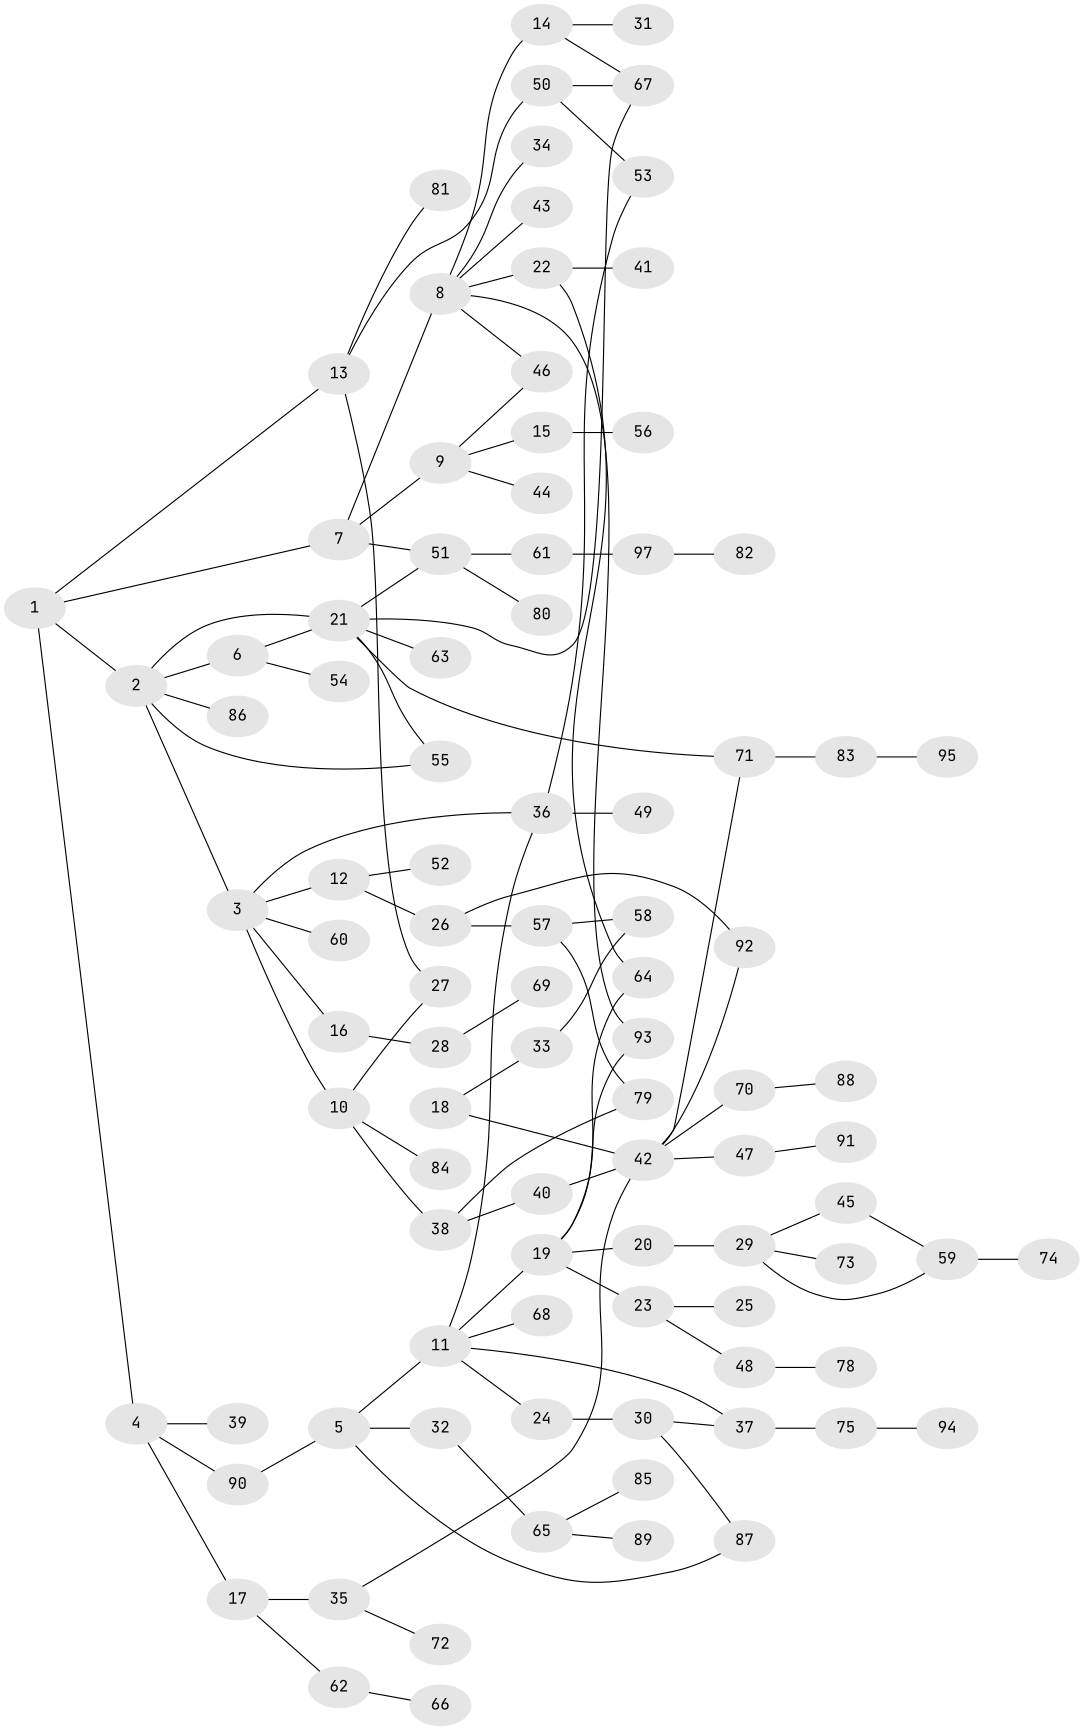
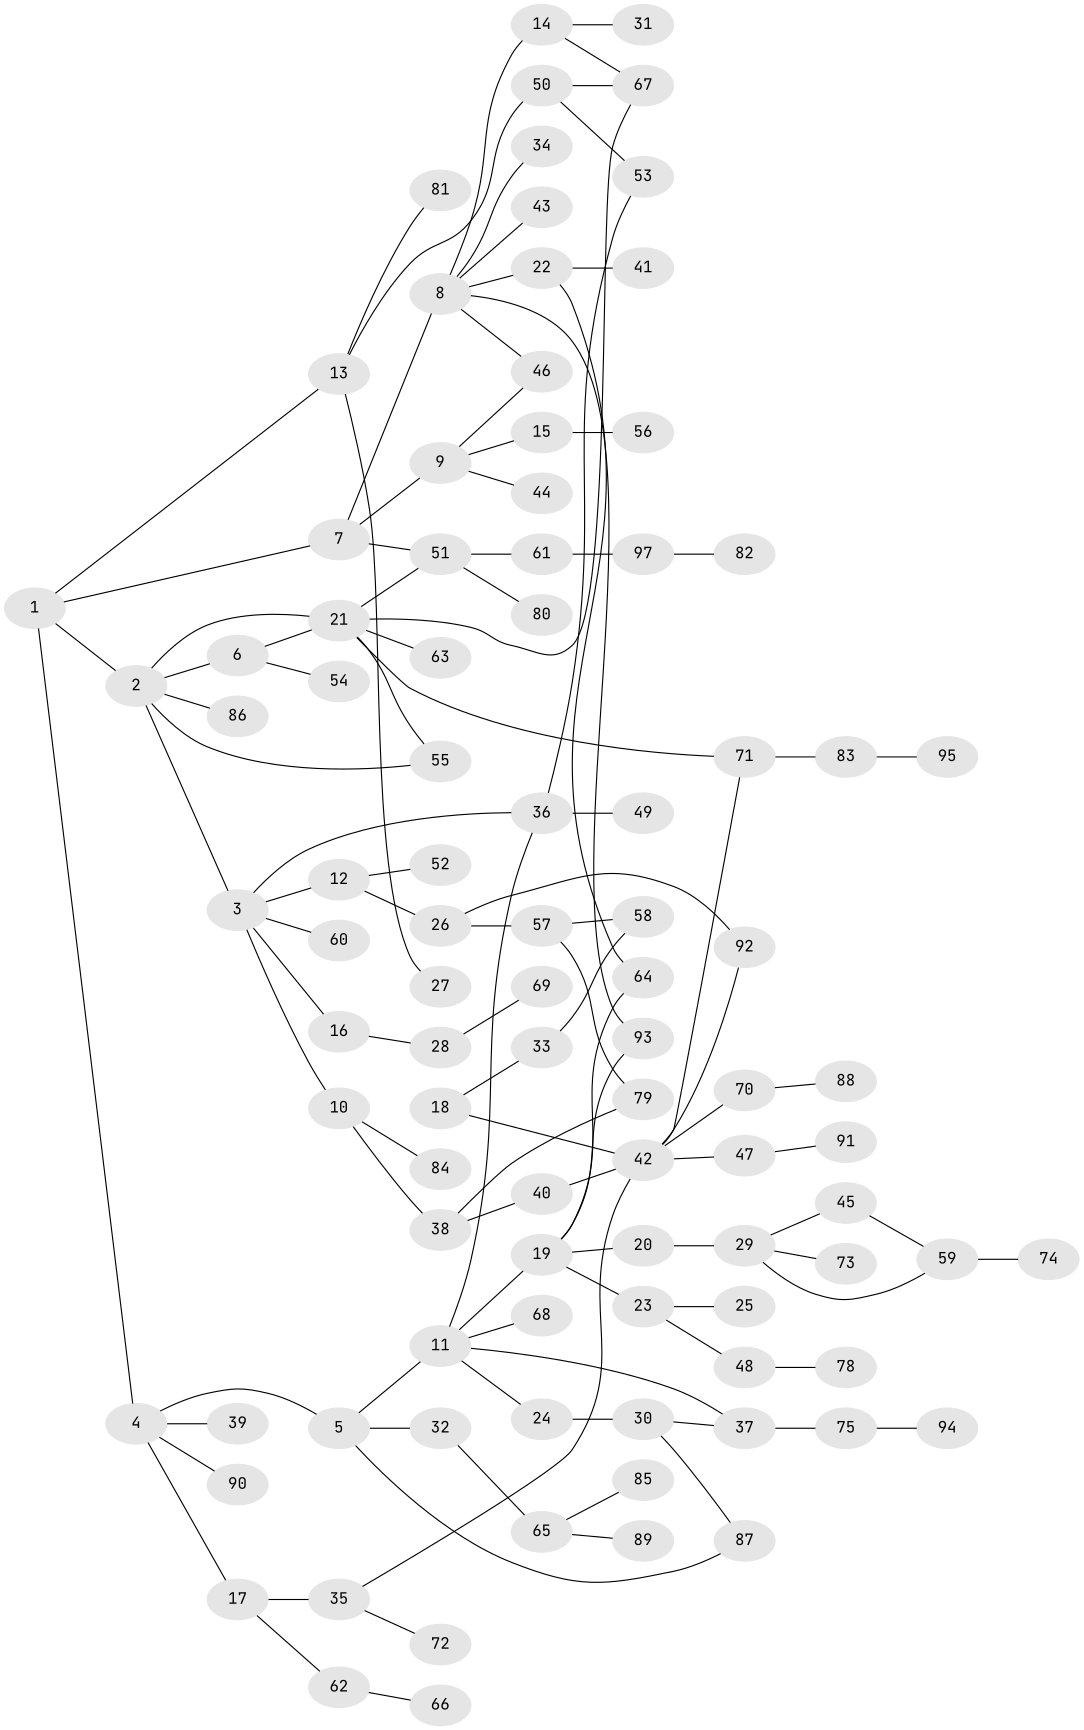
(385, 1048) -> none
(288, 1456) -> (239, 1389)
